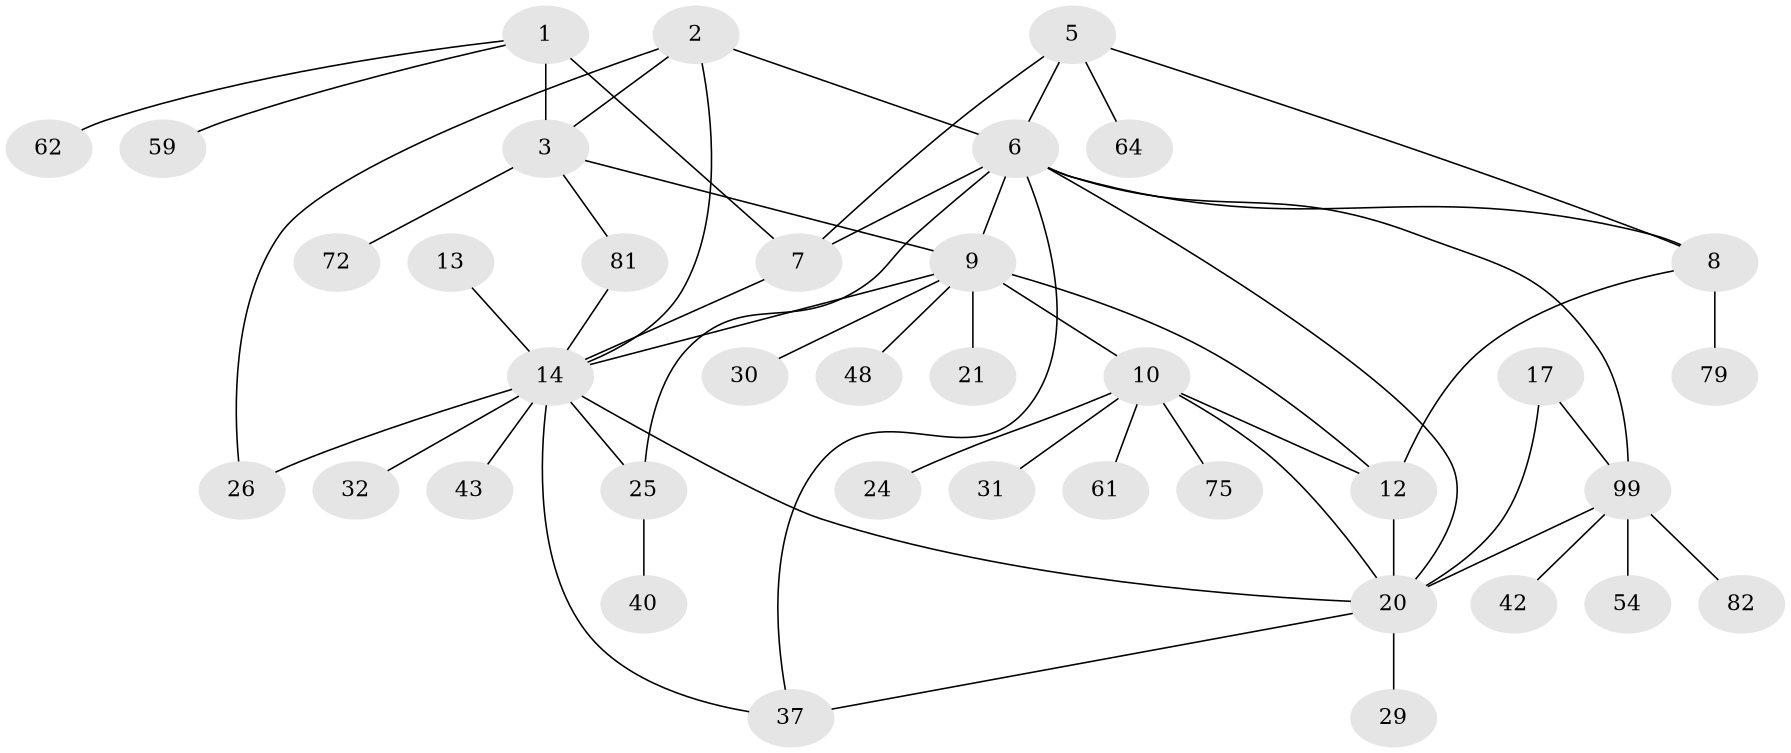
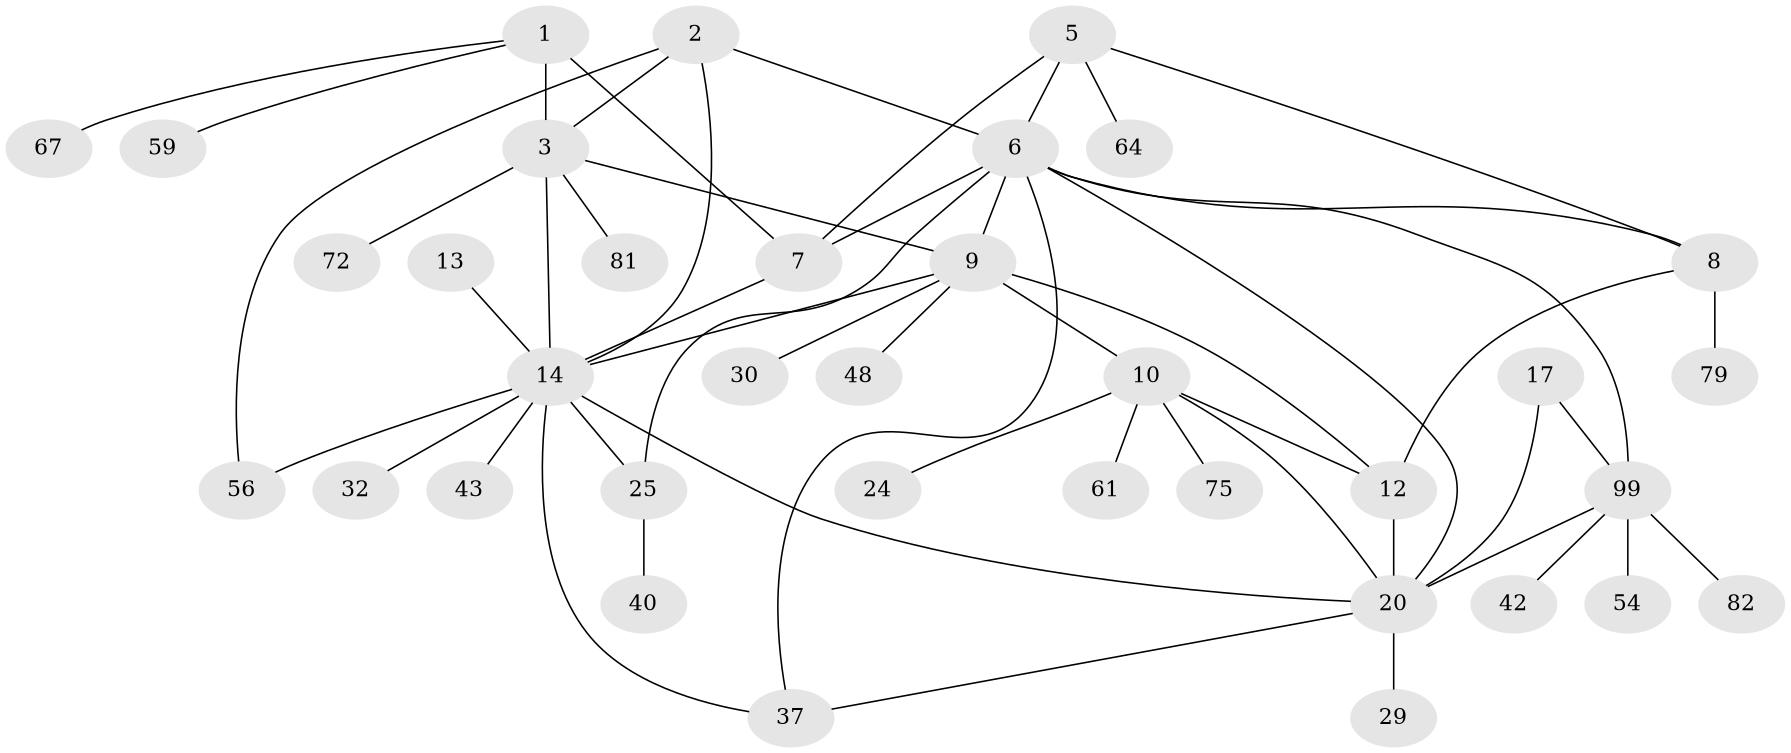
(49, 149) -> (49, 149)
(588, 320) -> (548, 263)
(973, 377) -> none
(242, 490) -> (242, 490)
(992, 490) -> none
